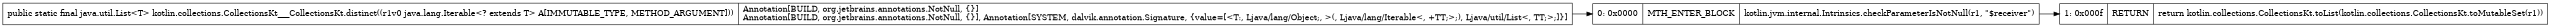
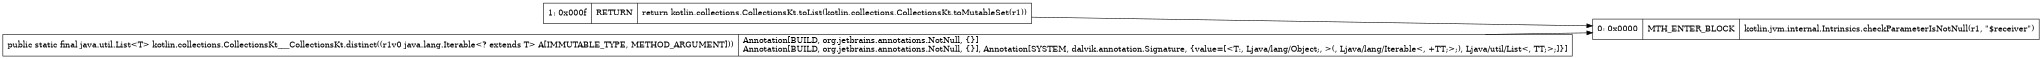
(2047, 14) -> (1309, 21)
